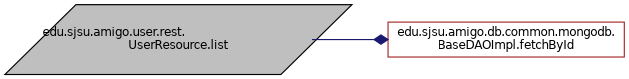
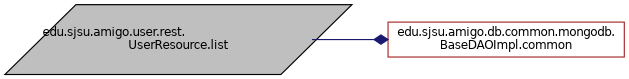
(506, 40) -> (506, 40)
